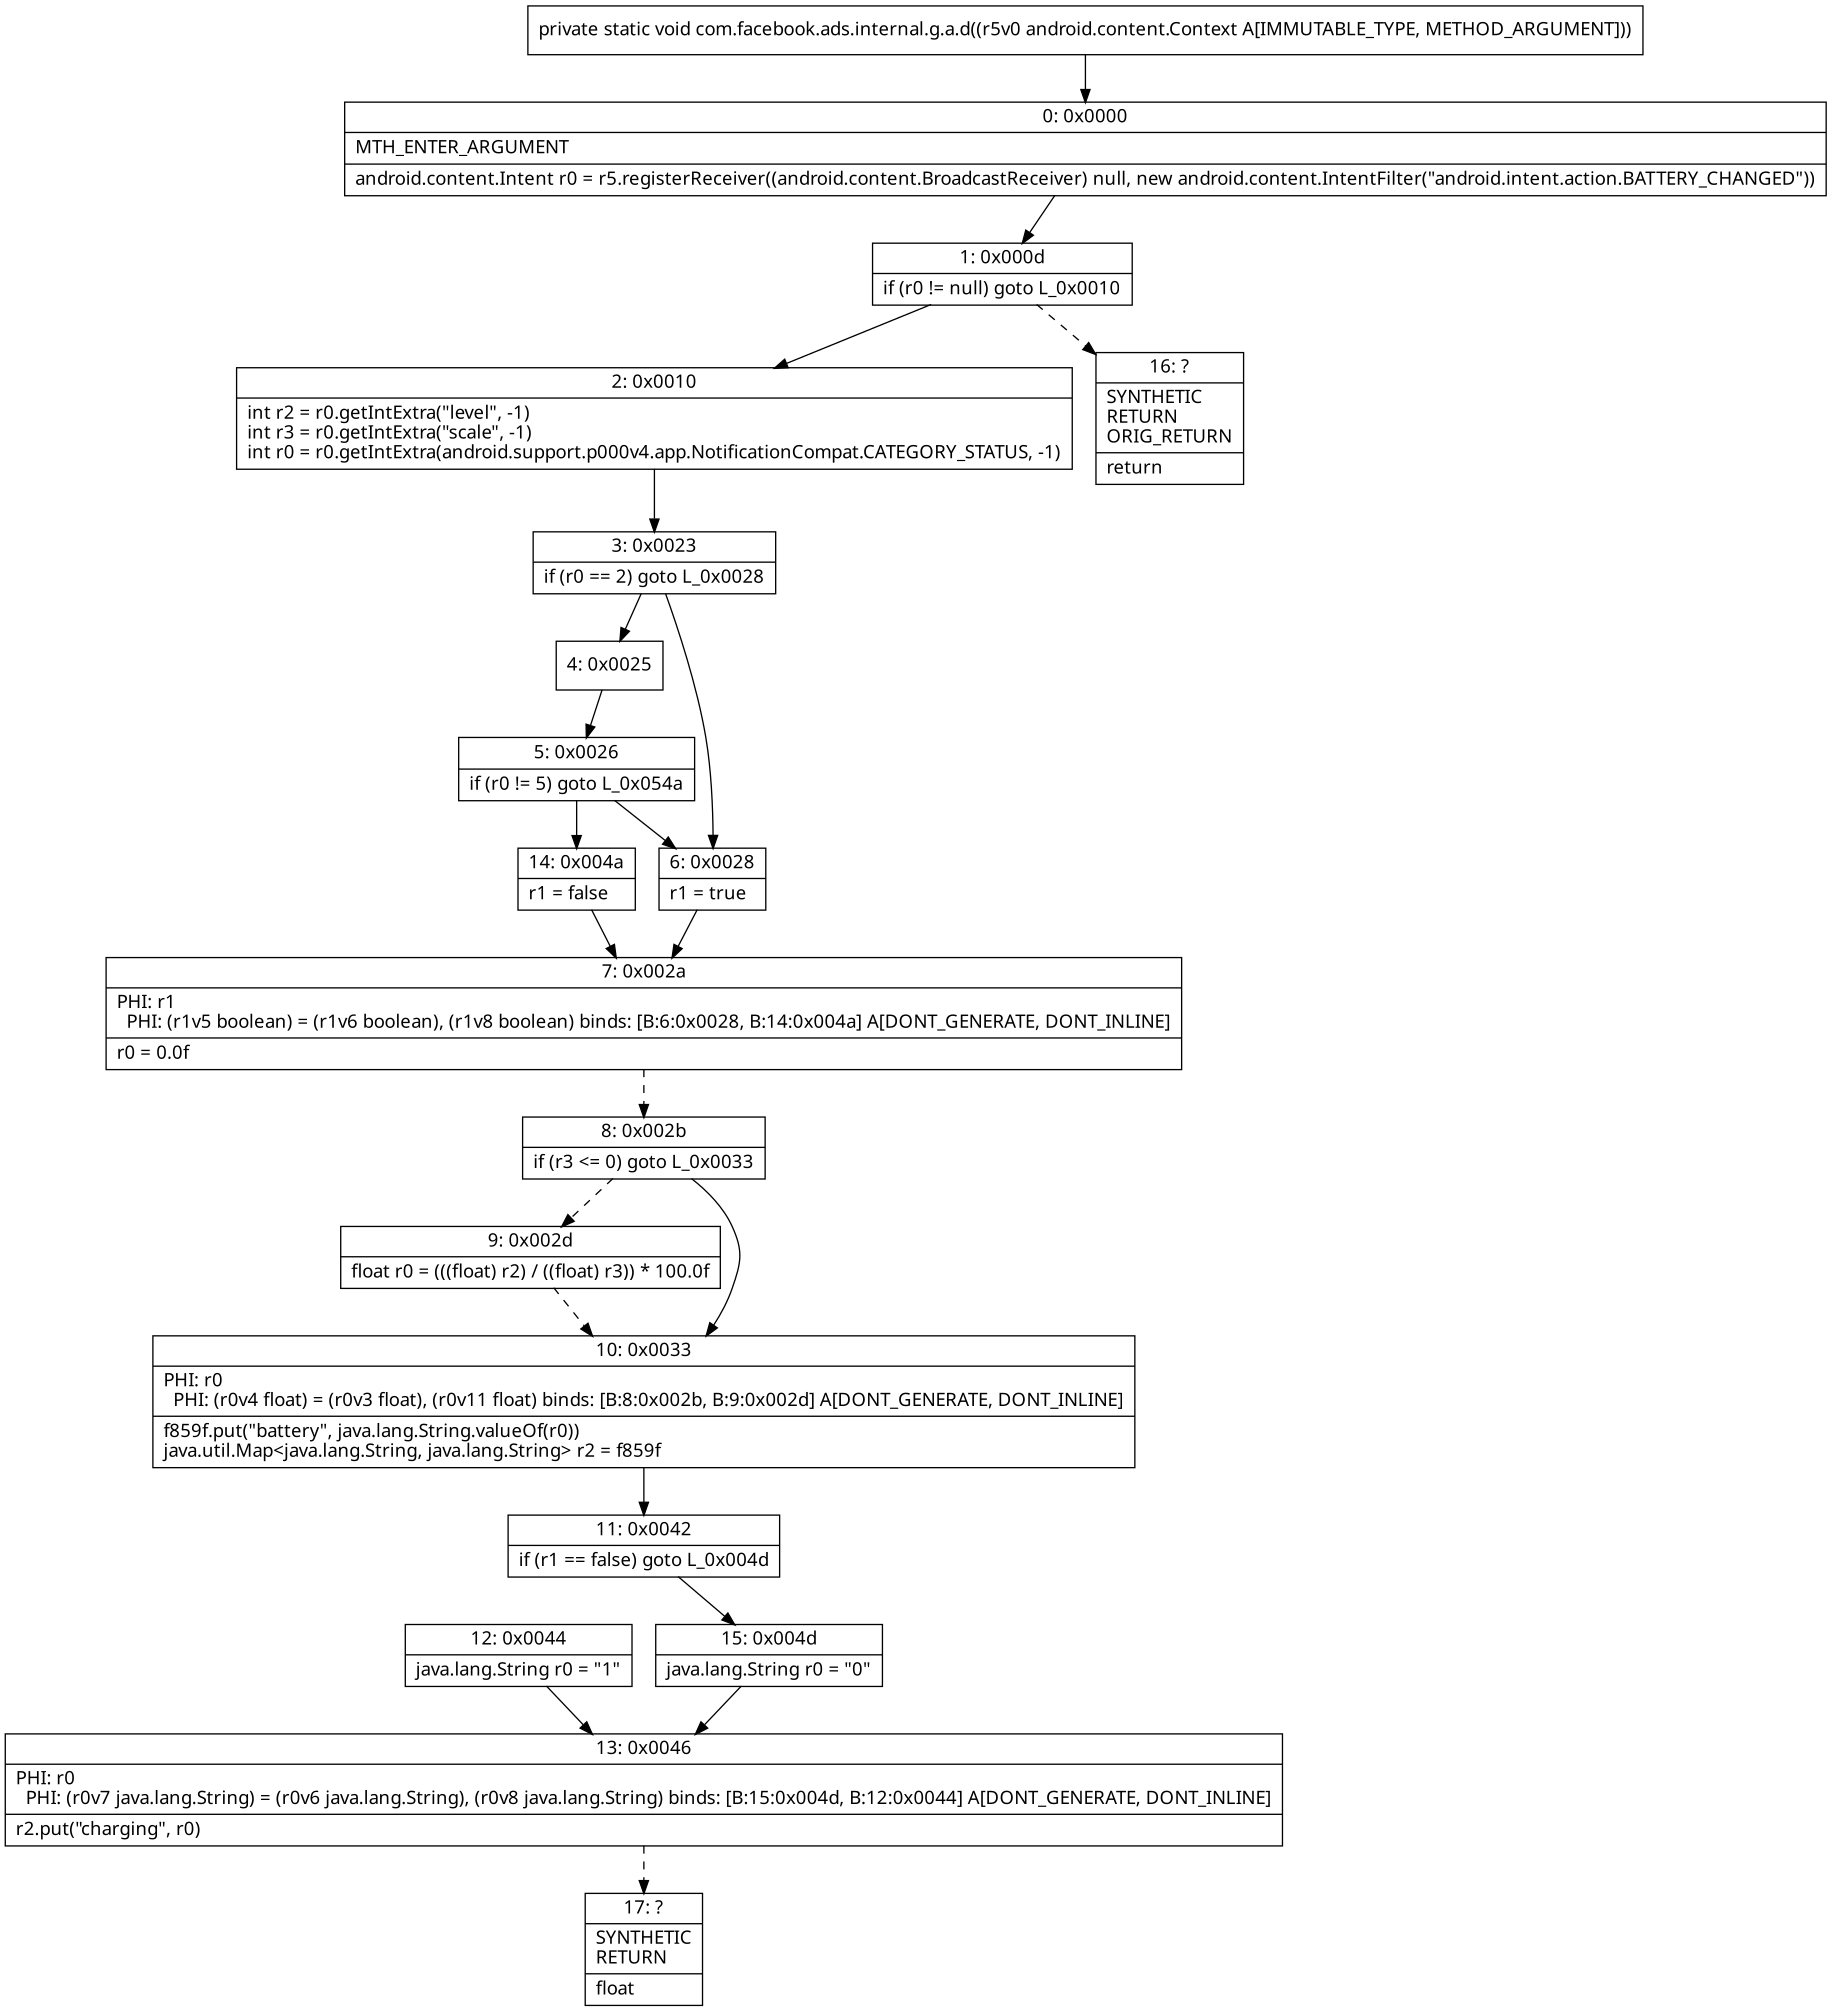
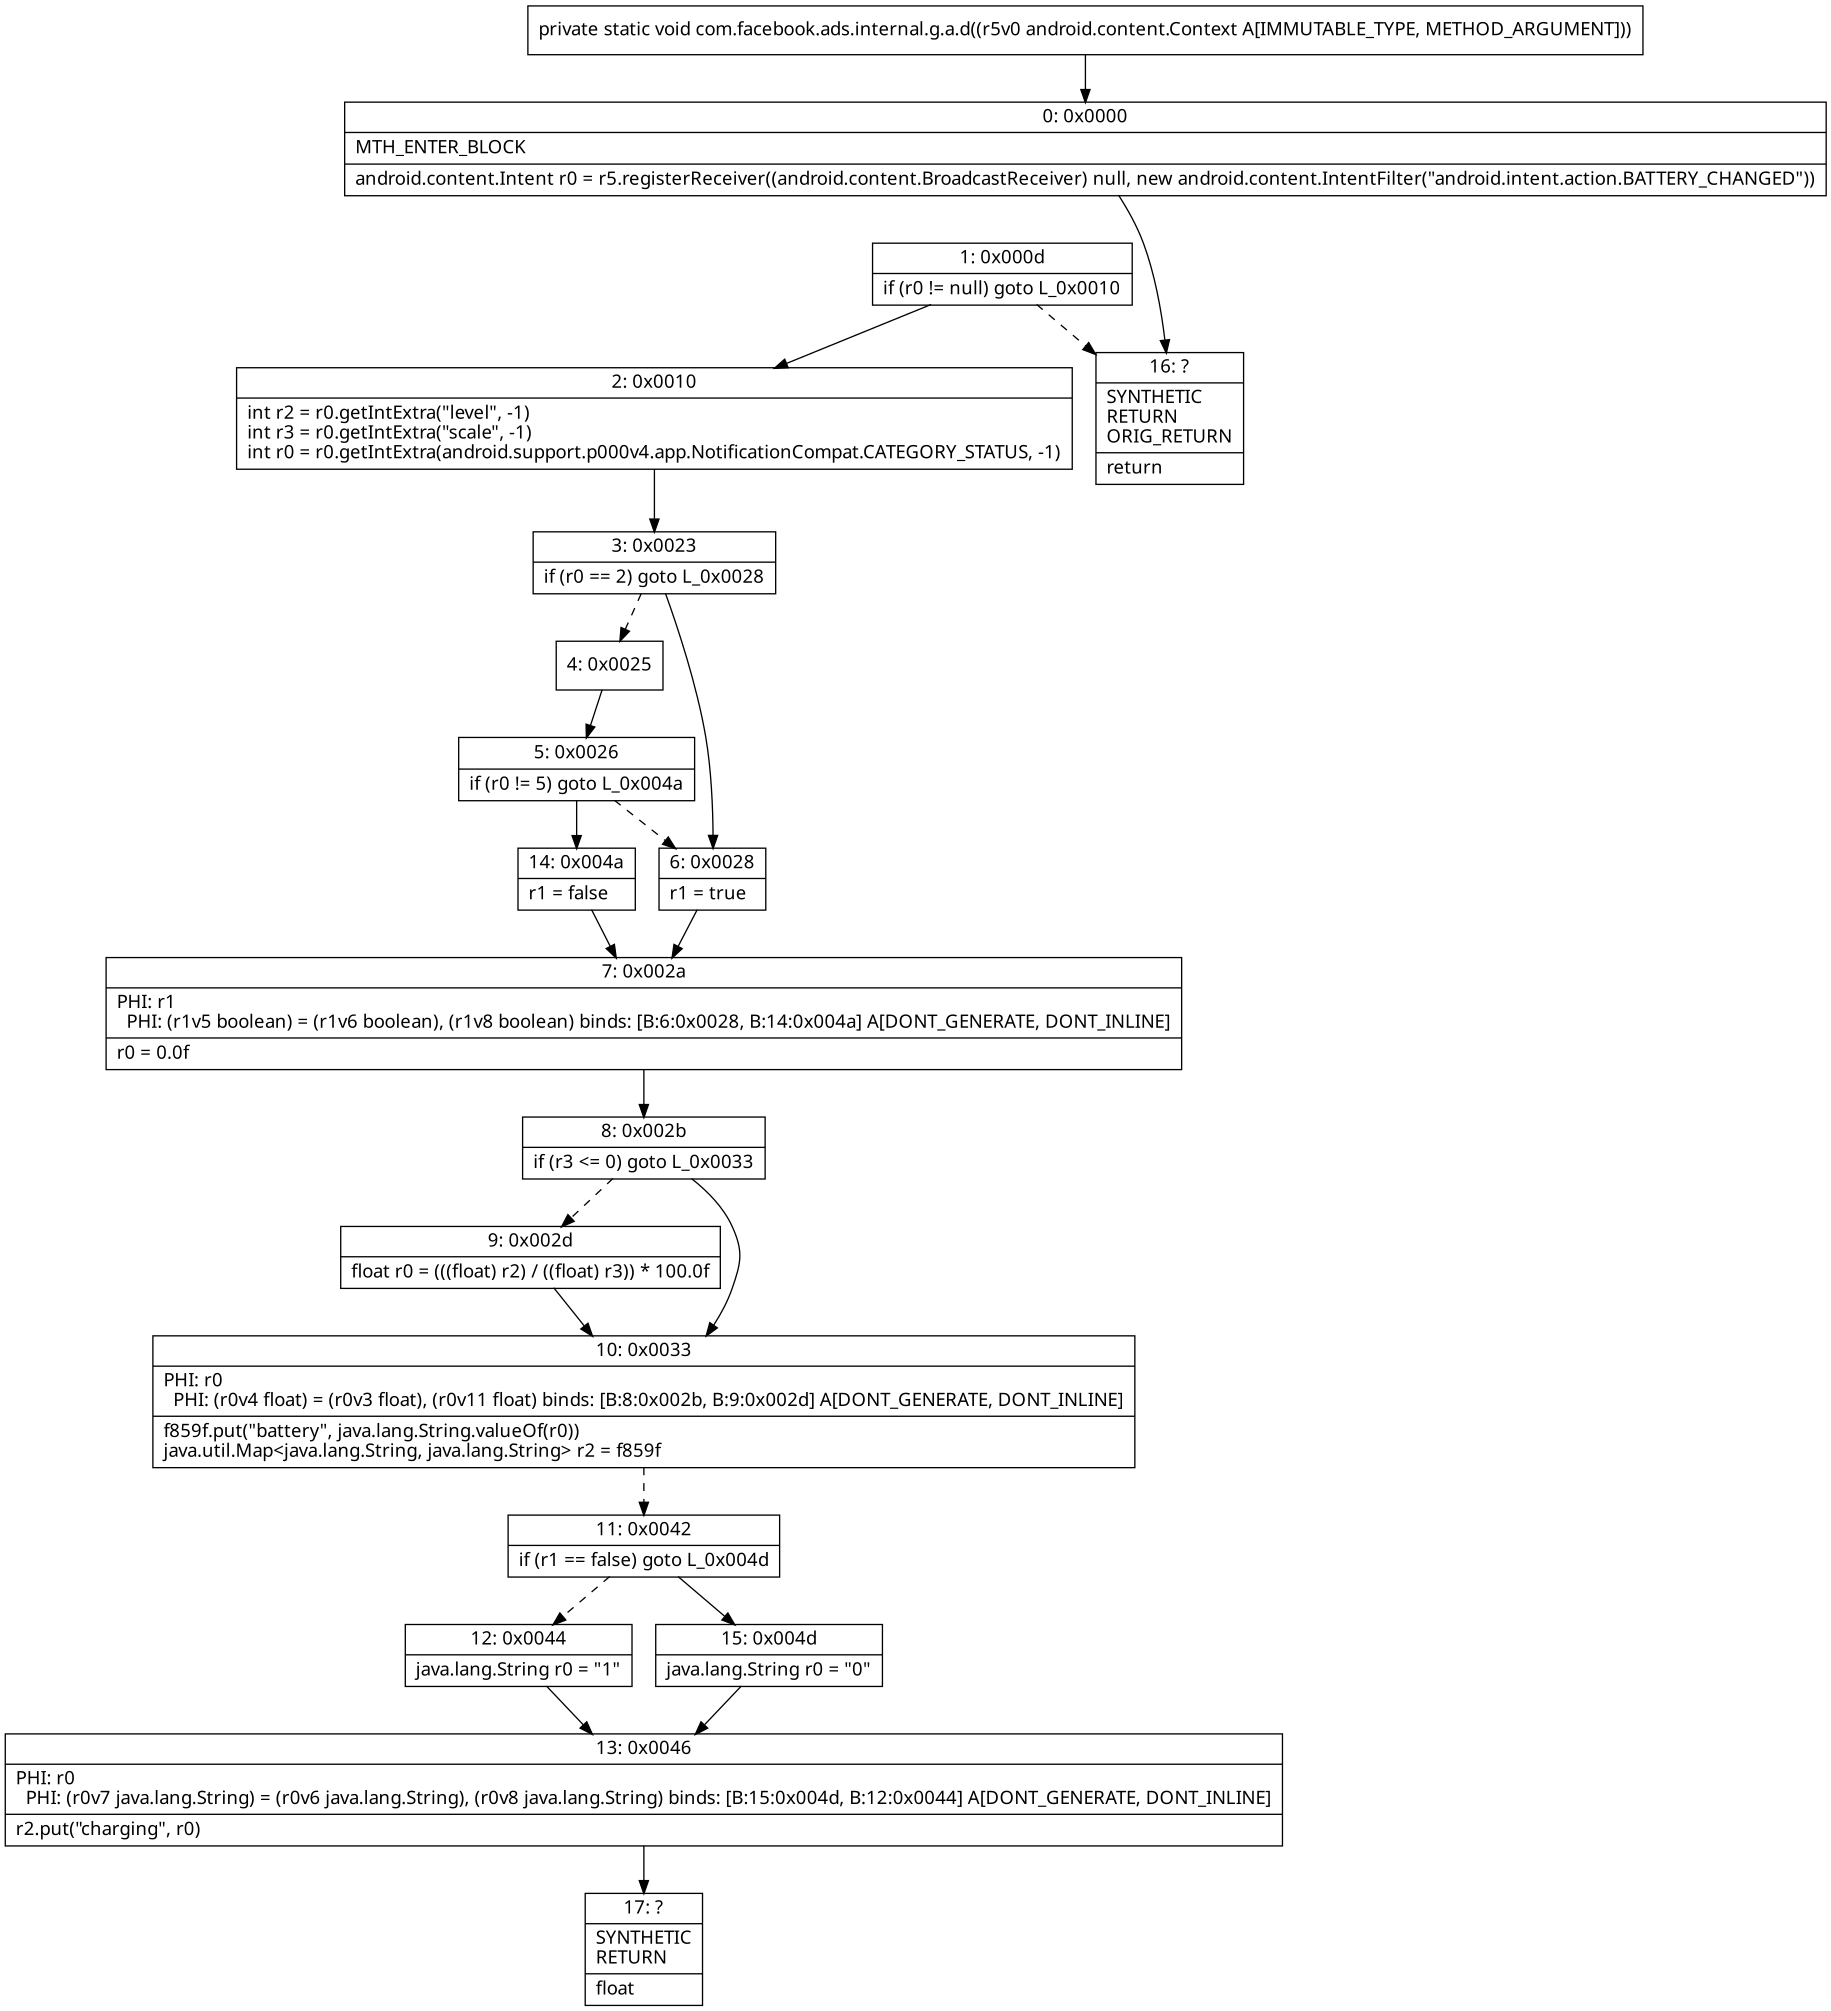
(463, 148) -> (441, 148)
(1042, 214) -> (1150, 265)
(633, 611) -> (633, 611)
(577, 784) -> (577, 784)
(640, 820) -> (640, 820)
(644, 1087) -> (644, 1087)
(569, 1307) -> (569, 1307)
(644, 1485) -> (644, 1485)
none -> (586, 1596)
(644, 1863) -> (644, 1863)
